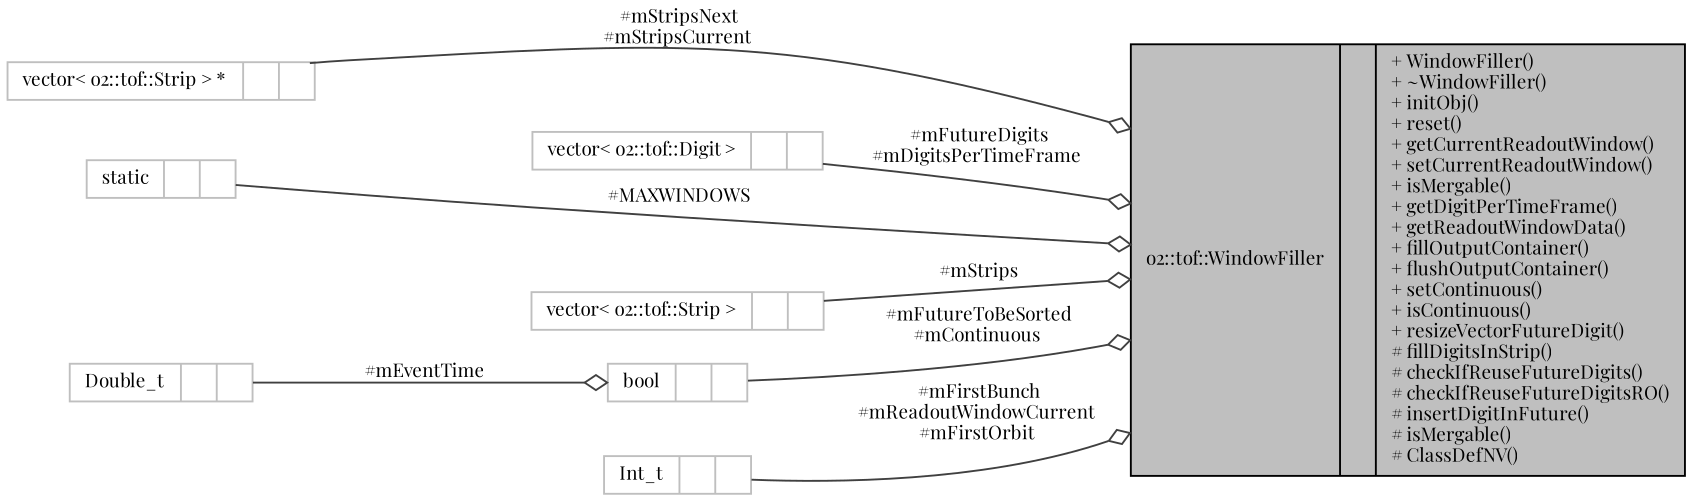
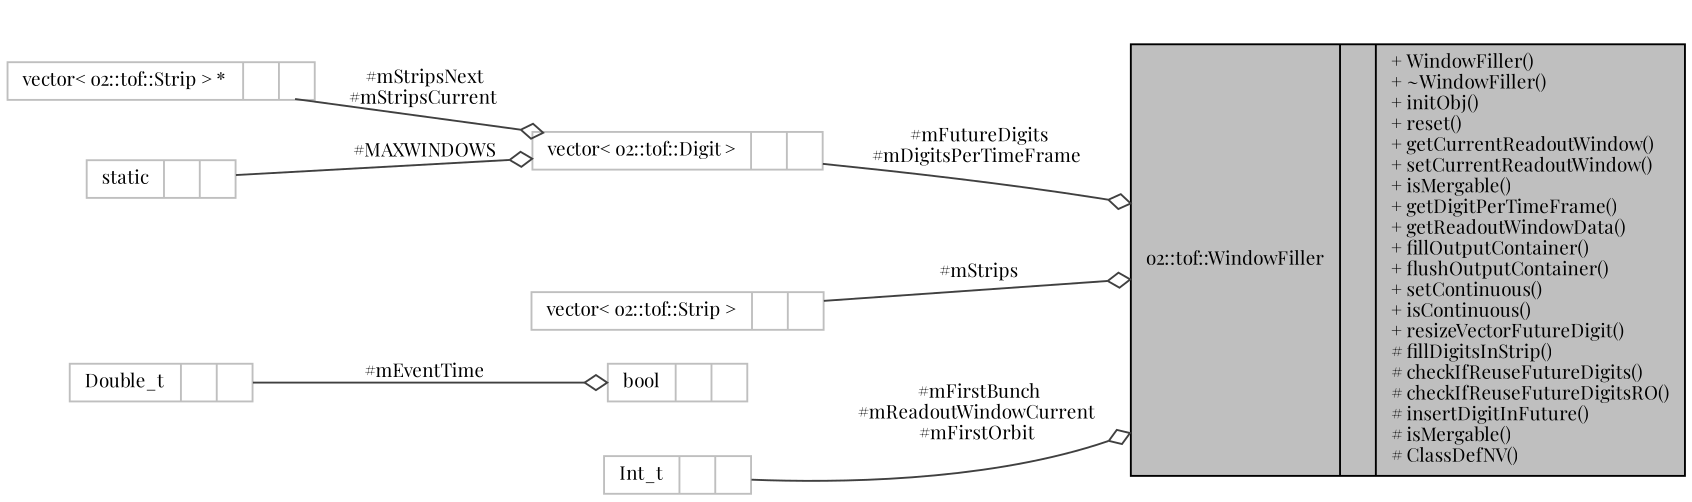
(713, 50) -> (408, 114)
(672, 217) -> (373, 167)
(928, 369) -> none
